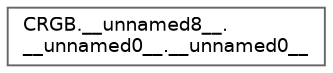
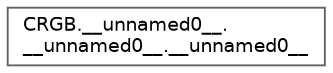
(166, 37) -> (166, 37)
